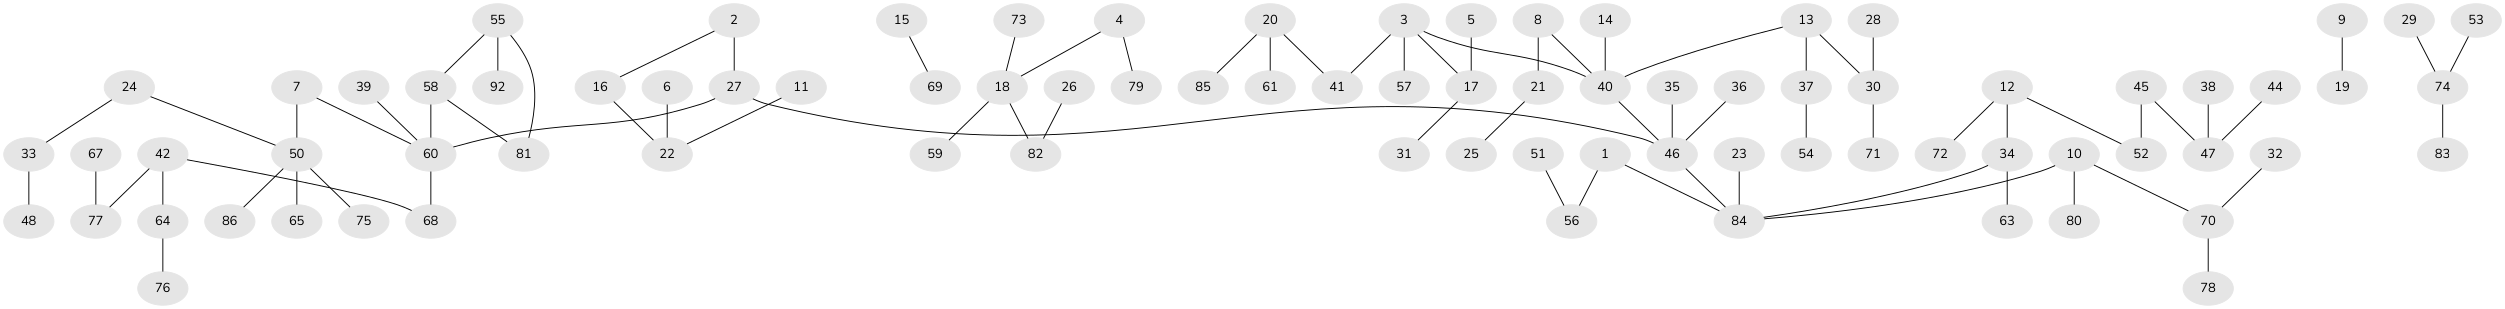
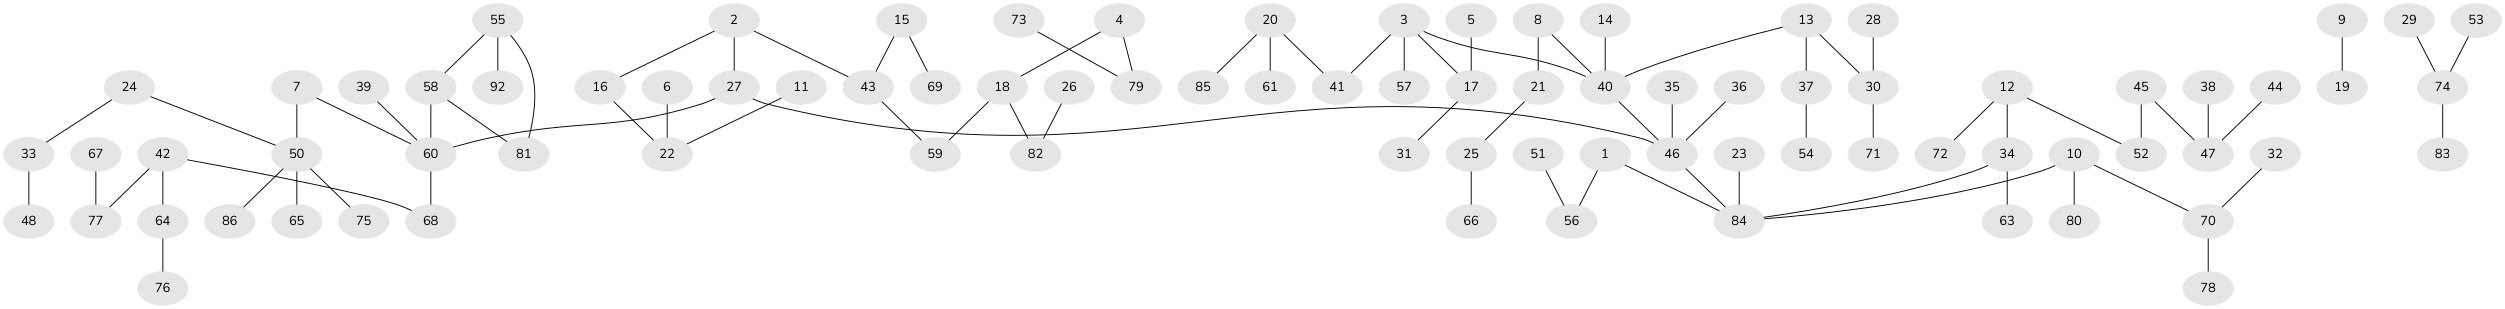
(1011, 54) -> (1078, 54)
none -> (868, 87)
none -> (1471, 221)
